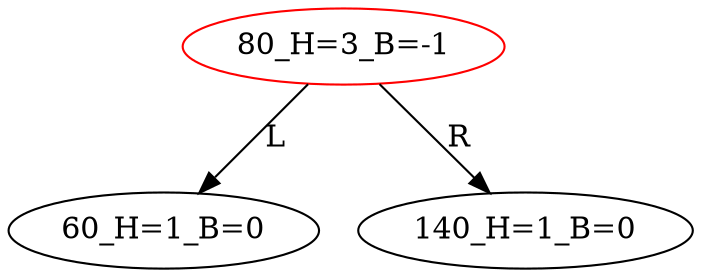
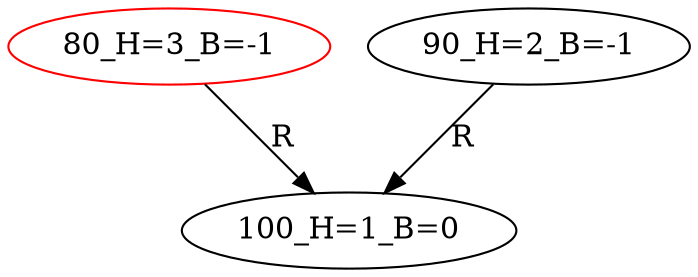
none -> (529, 47)
(164, 231) -> none
(526, 231) -> (349, 231)
